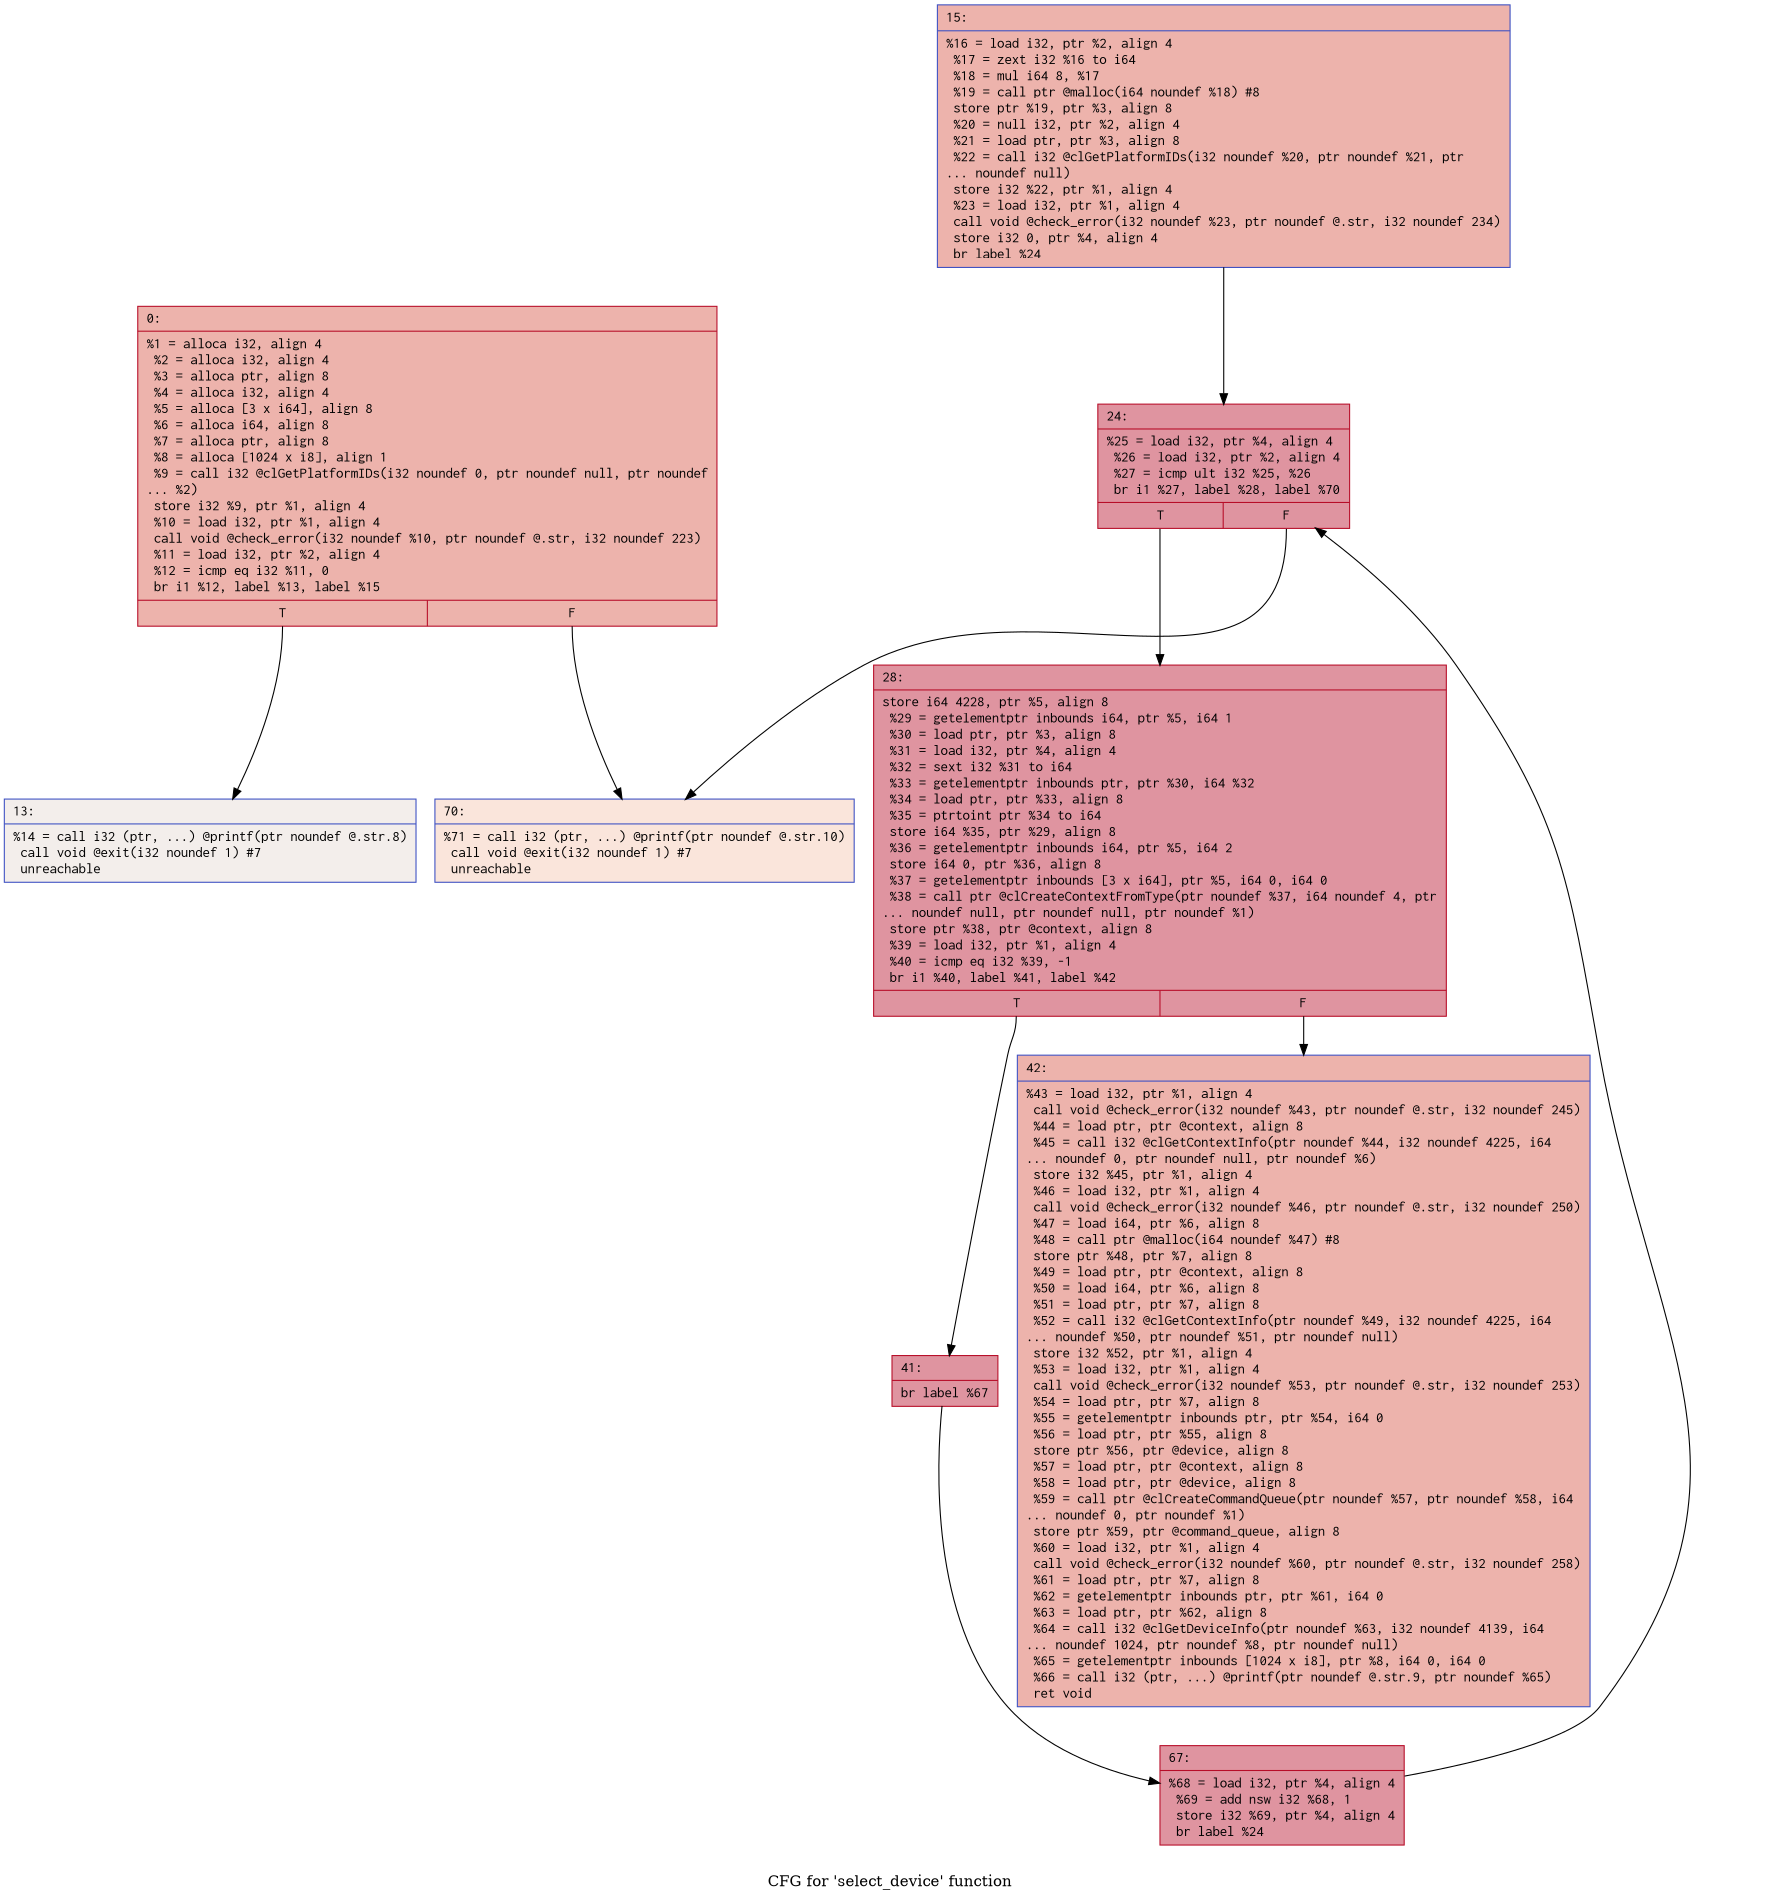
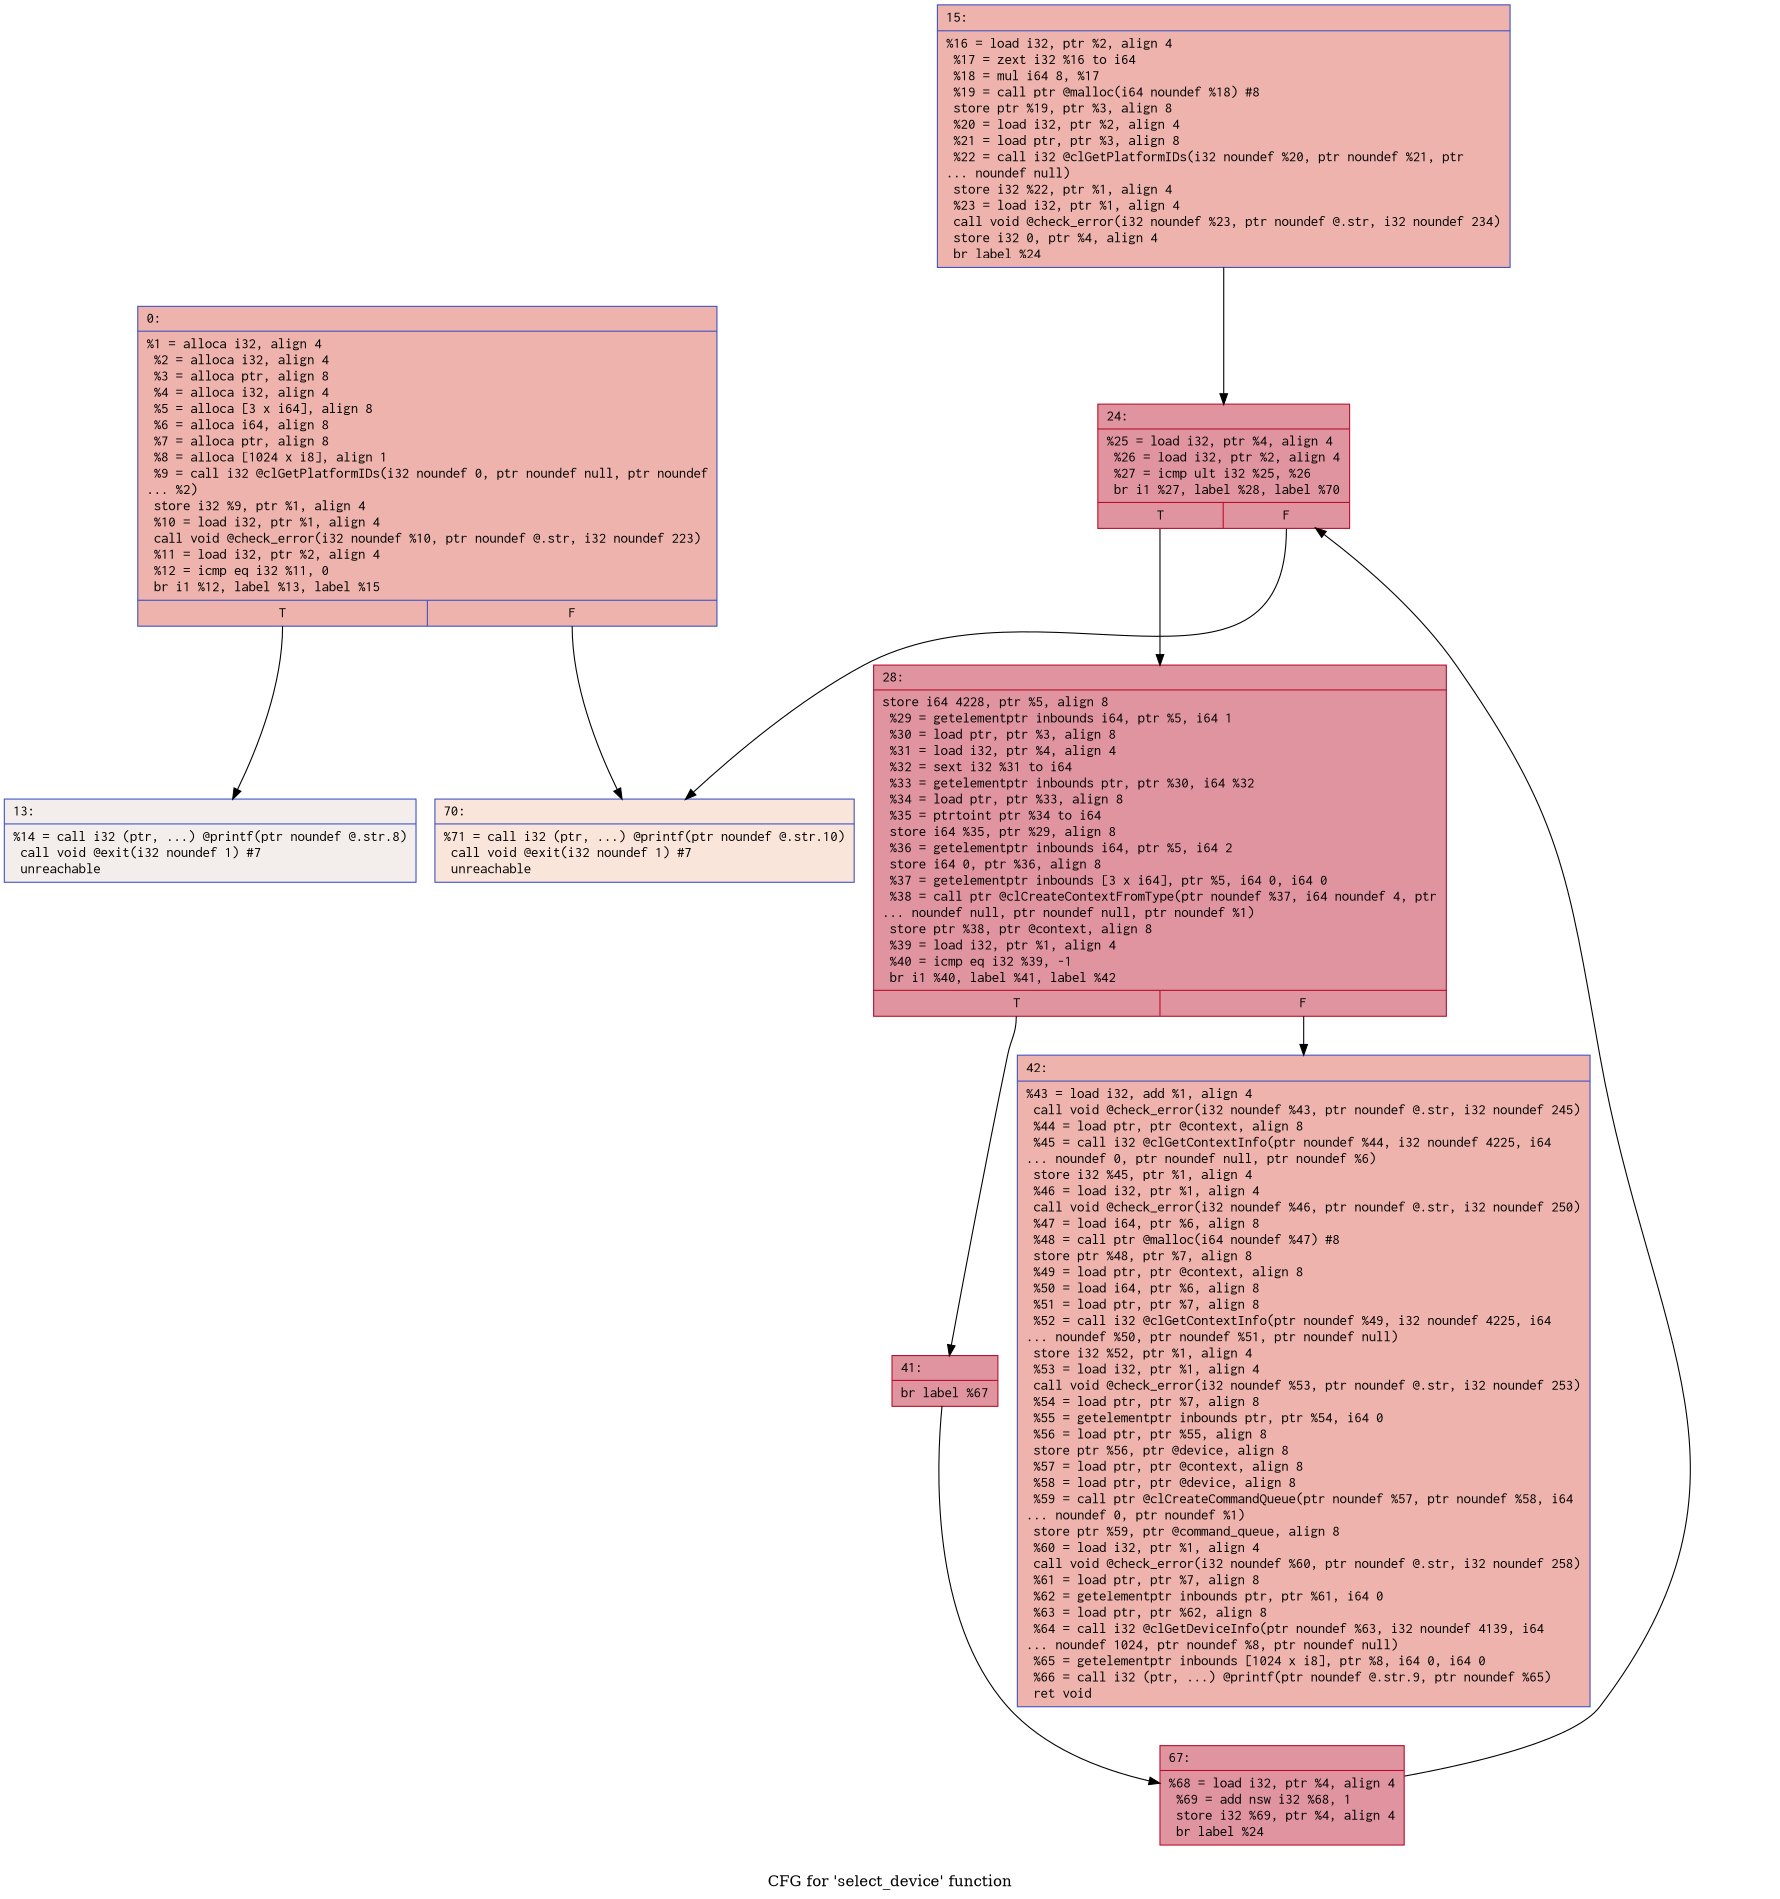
(1063, 124) -> (1063, 124)
(427, 466) -> (427, 466)
(1139, 1094) -> (1139, 1094)
